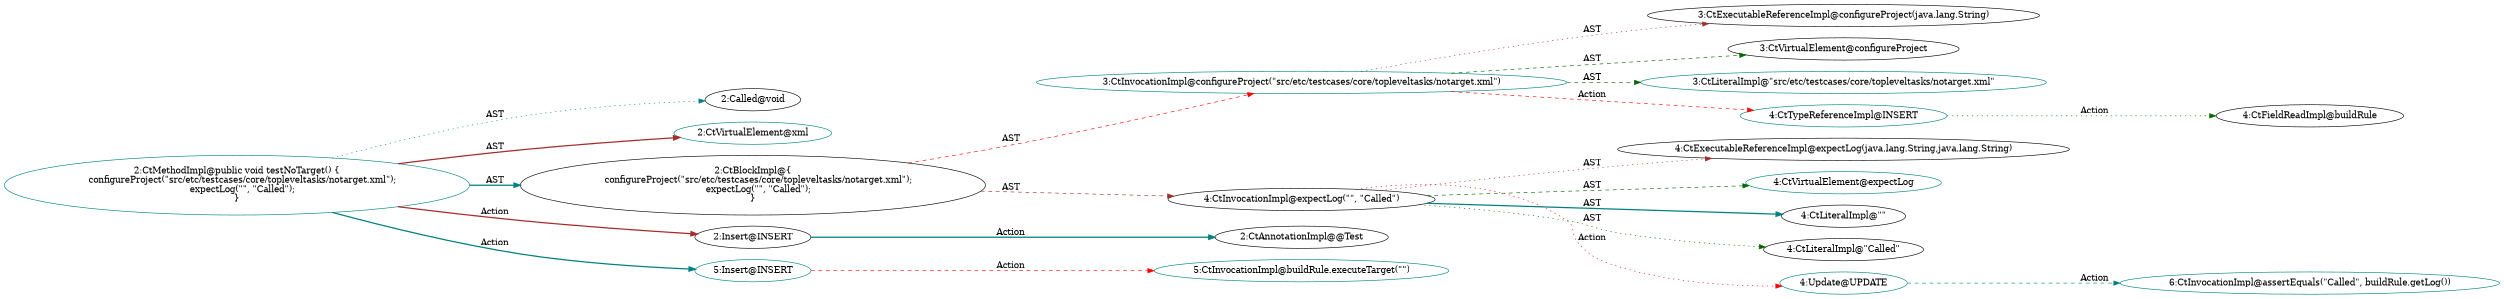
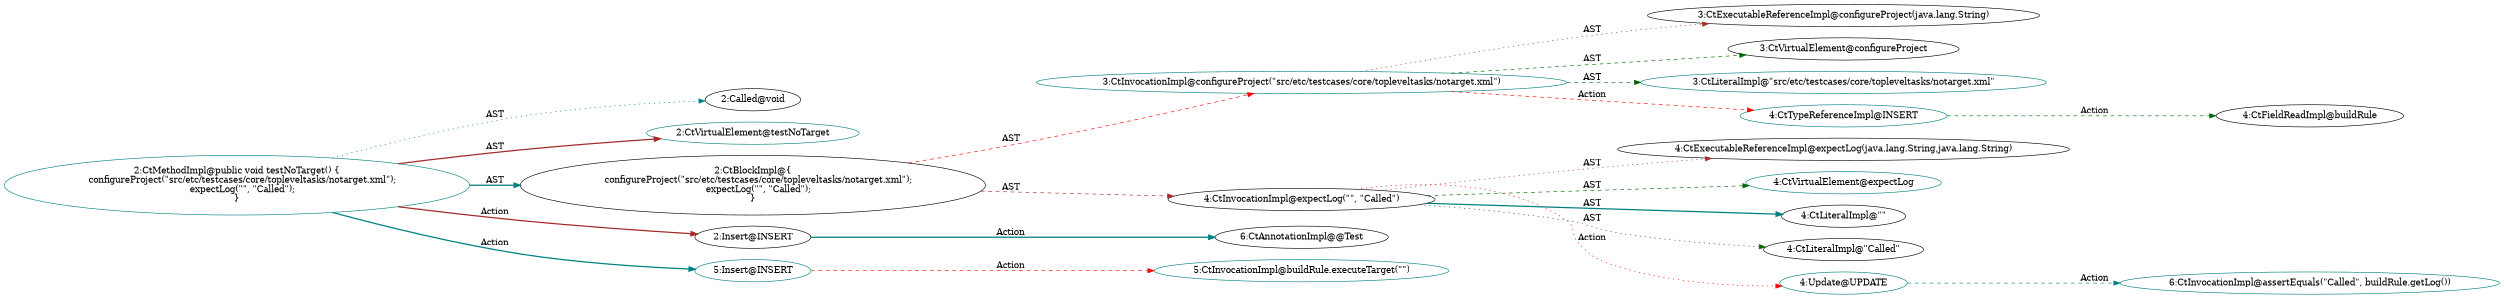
(2078, 116) -> (2078, 116)
(753, 133) -> (753, 133)
(1302, 237) -> (1302, 237)
